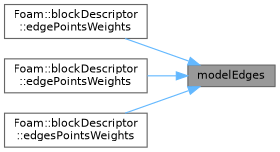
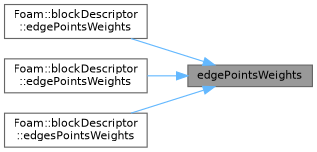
(231, 76) -> (250, 76)
